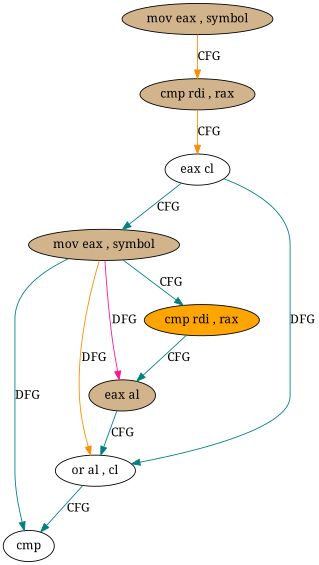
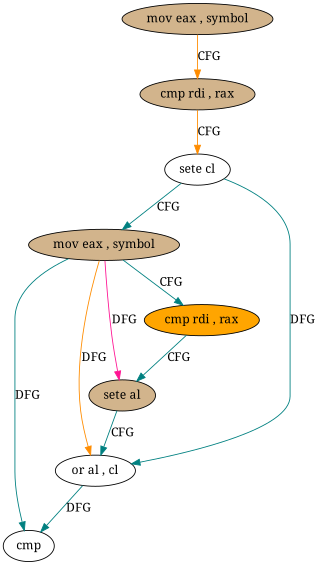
(197, 170) -> (197, 170)
(122, 395) -> (122, 395)
(79, 508) -> (79, 508)
